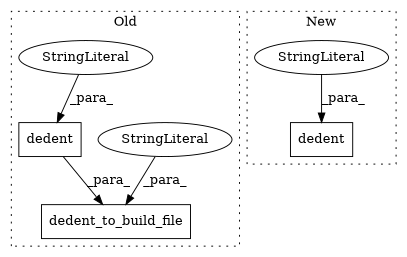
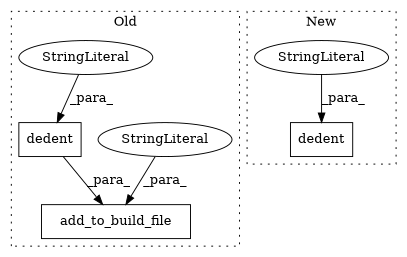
(116, 222) -> (116, 222)
